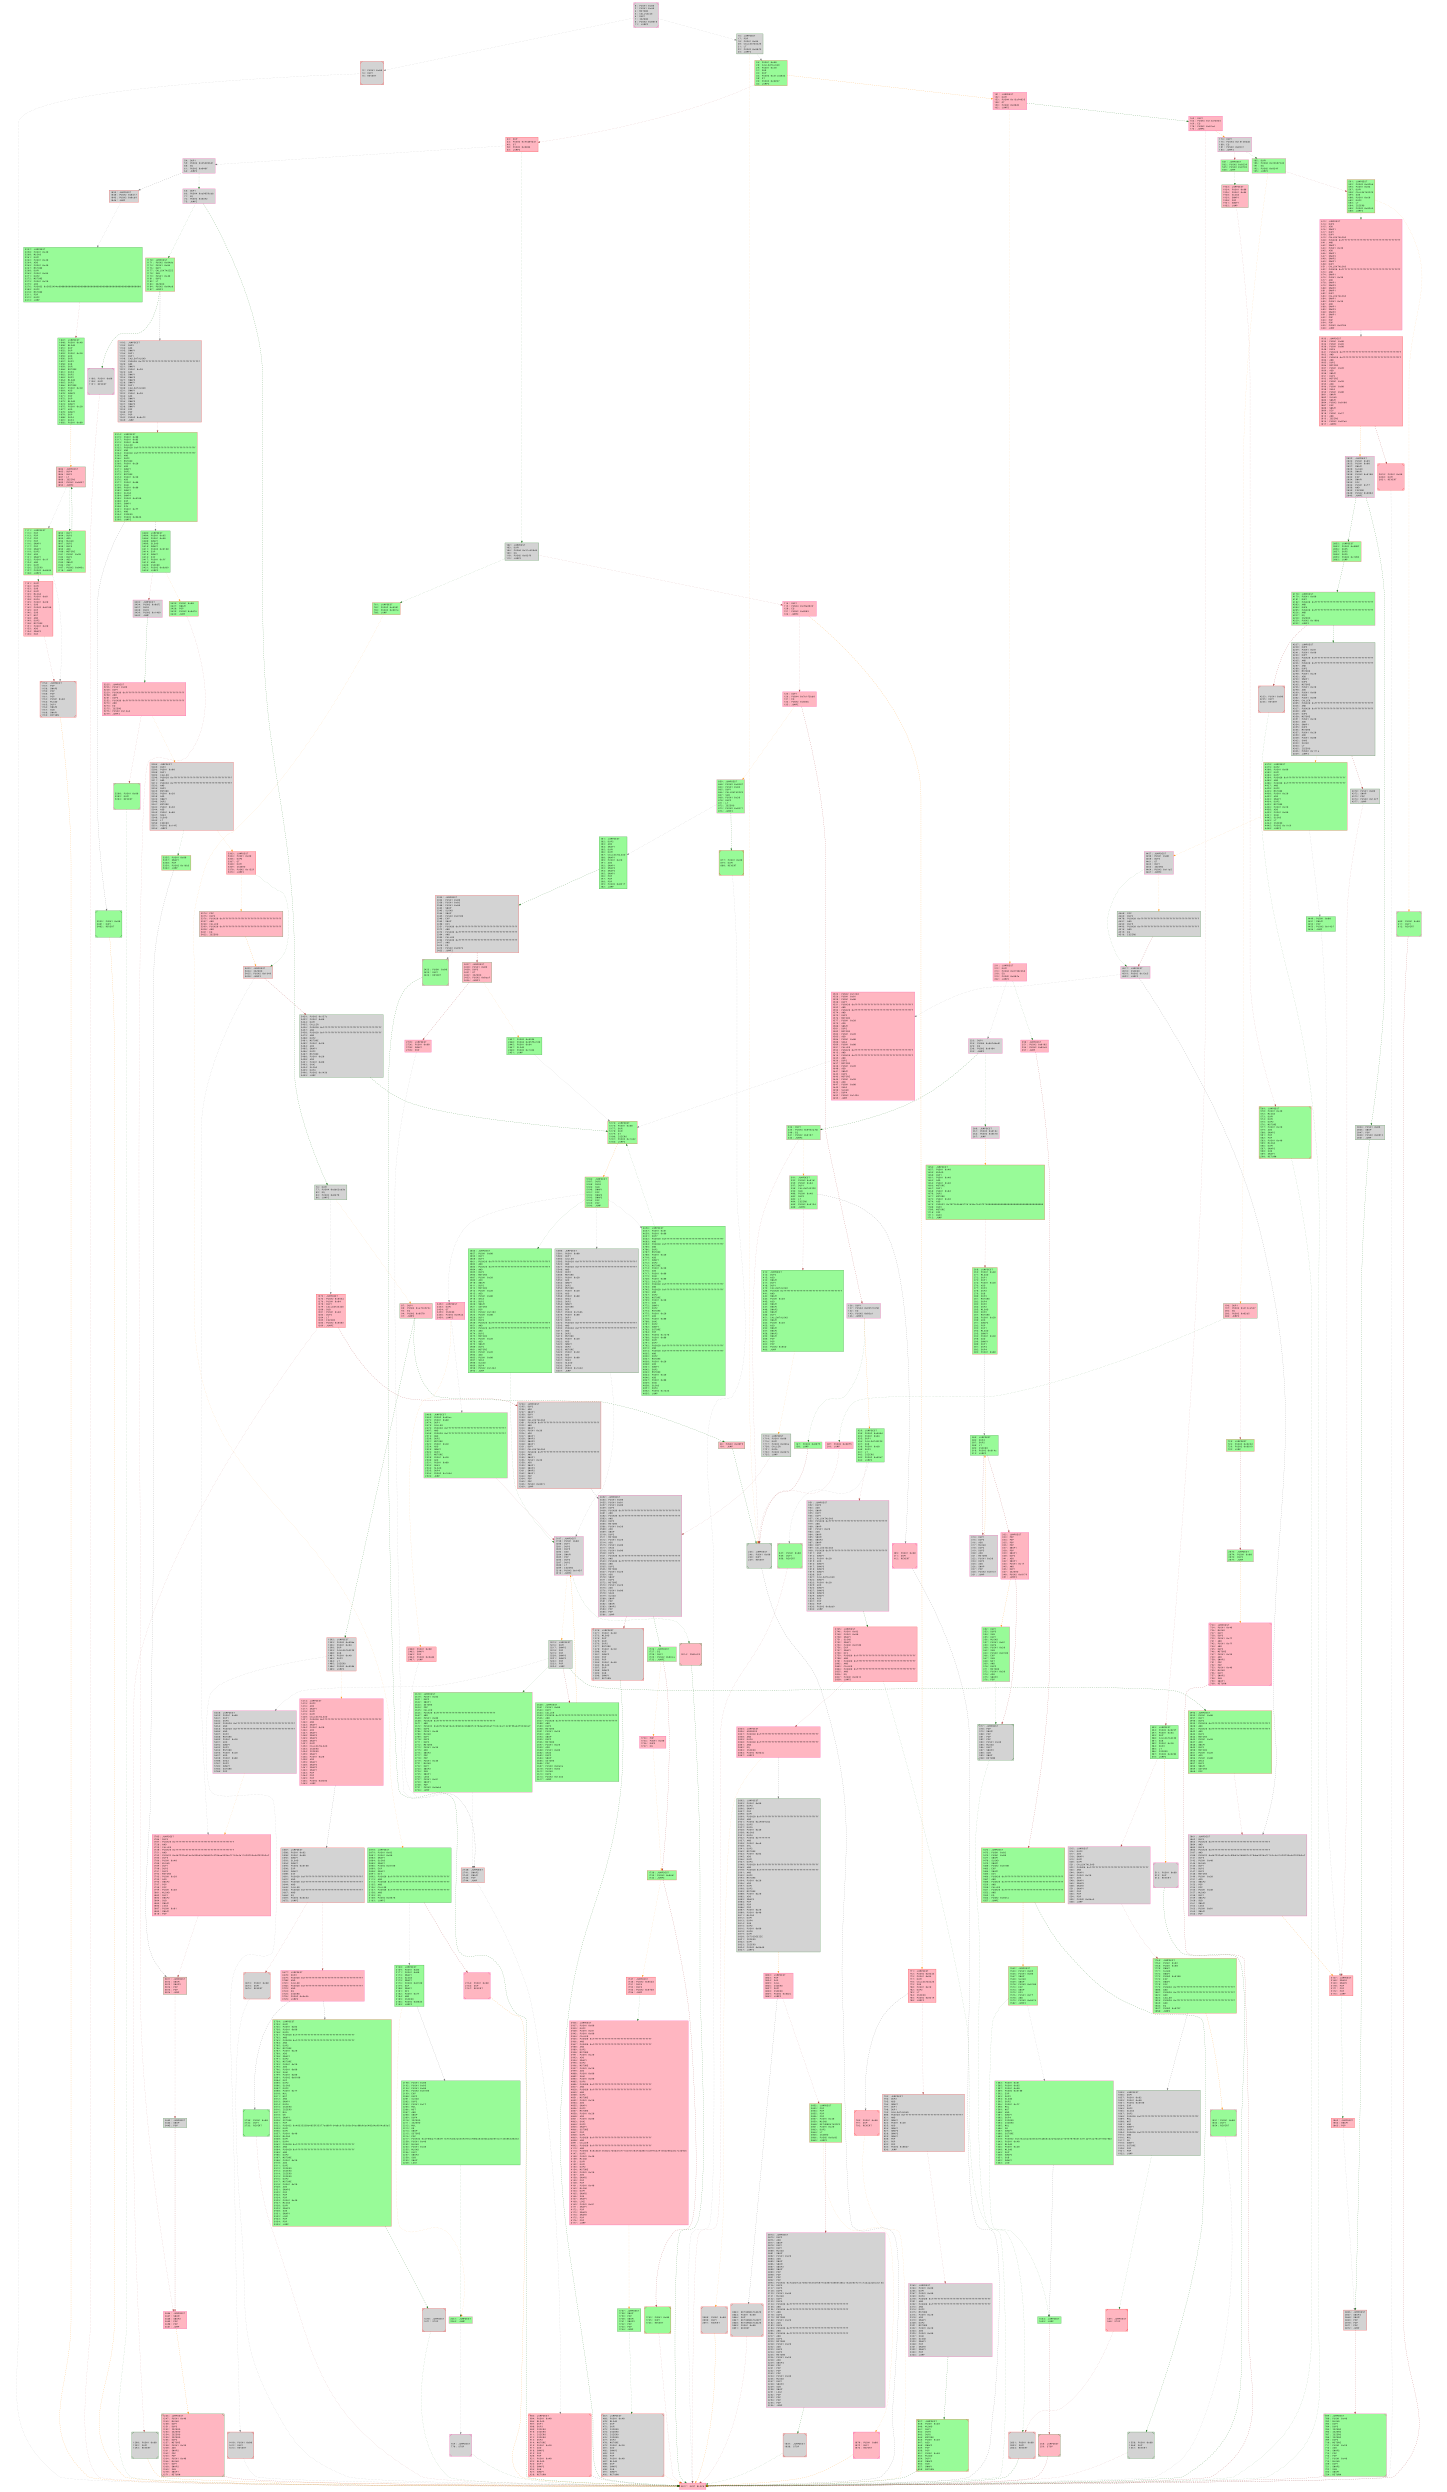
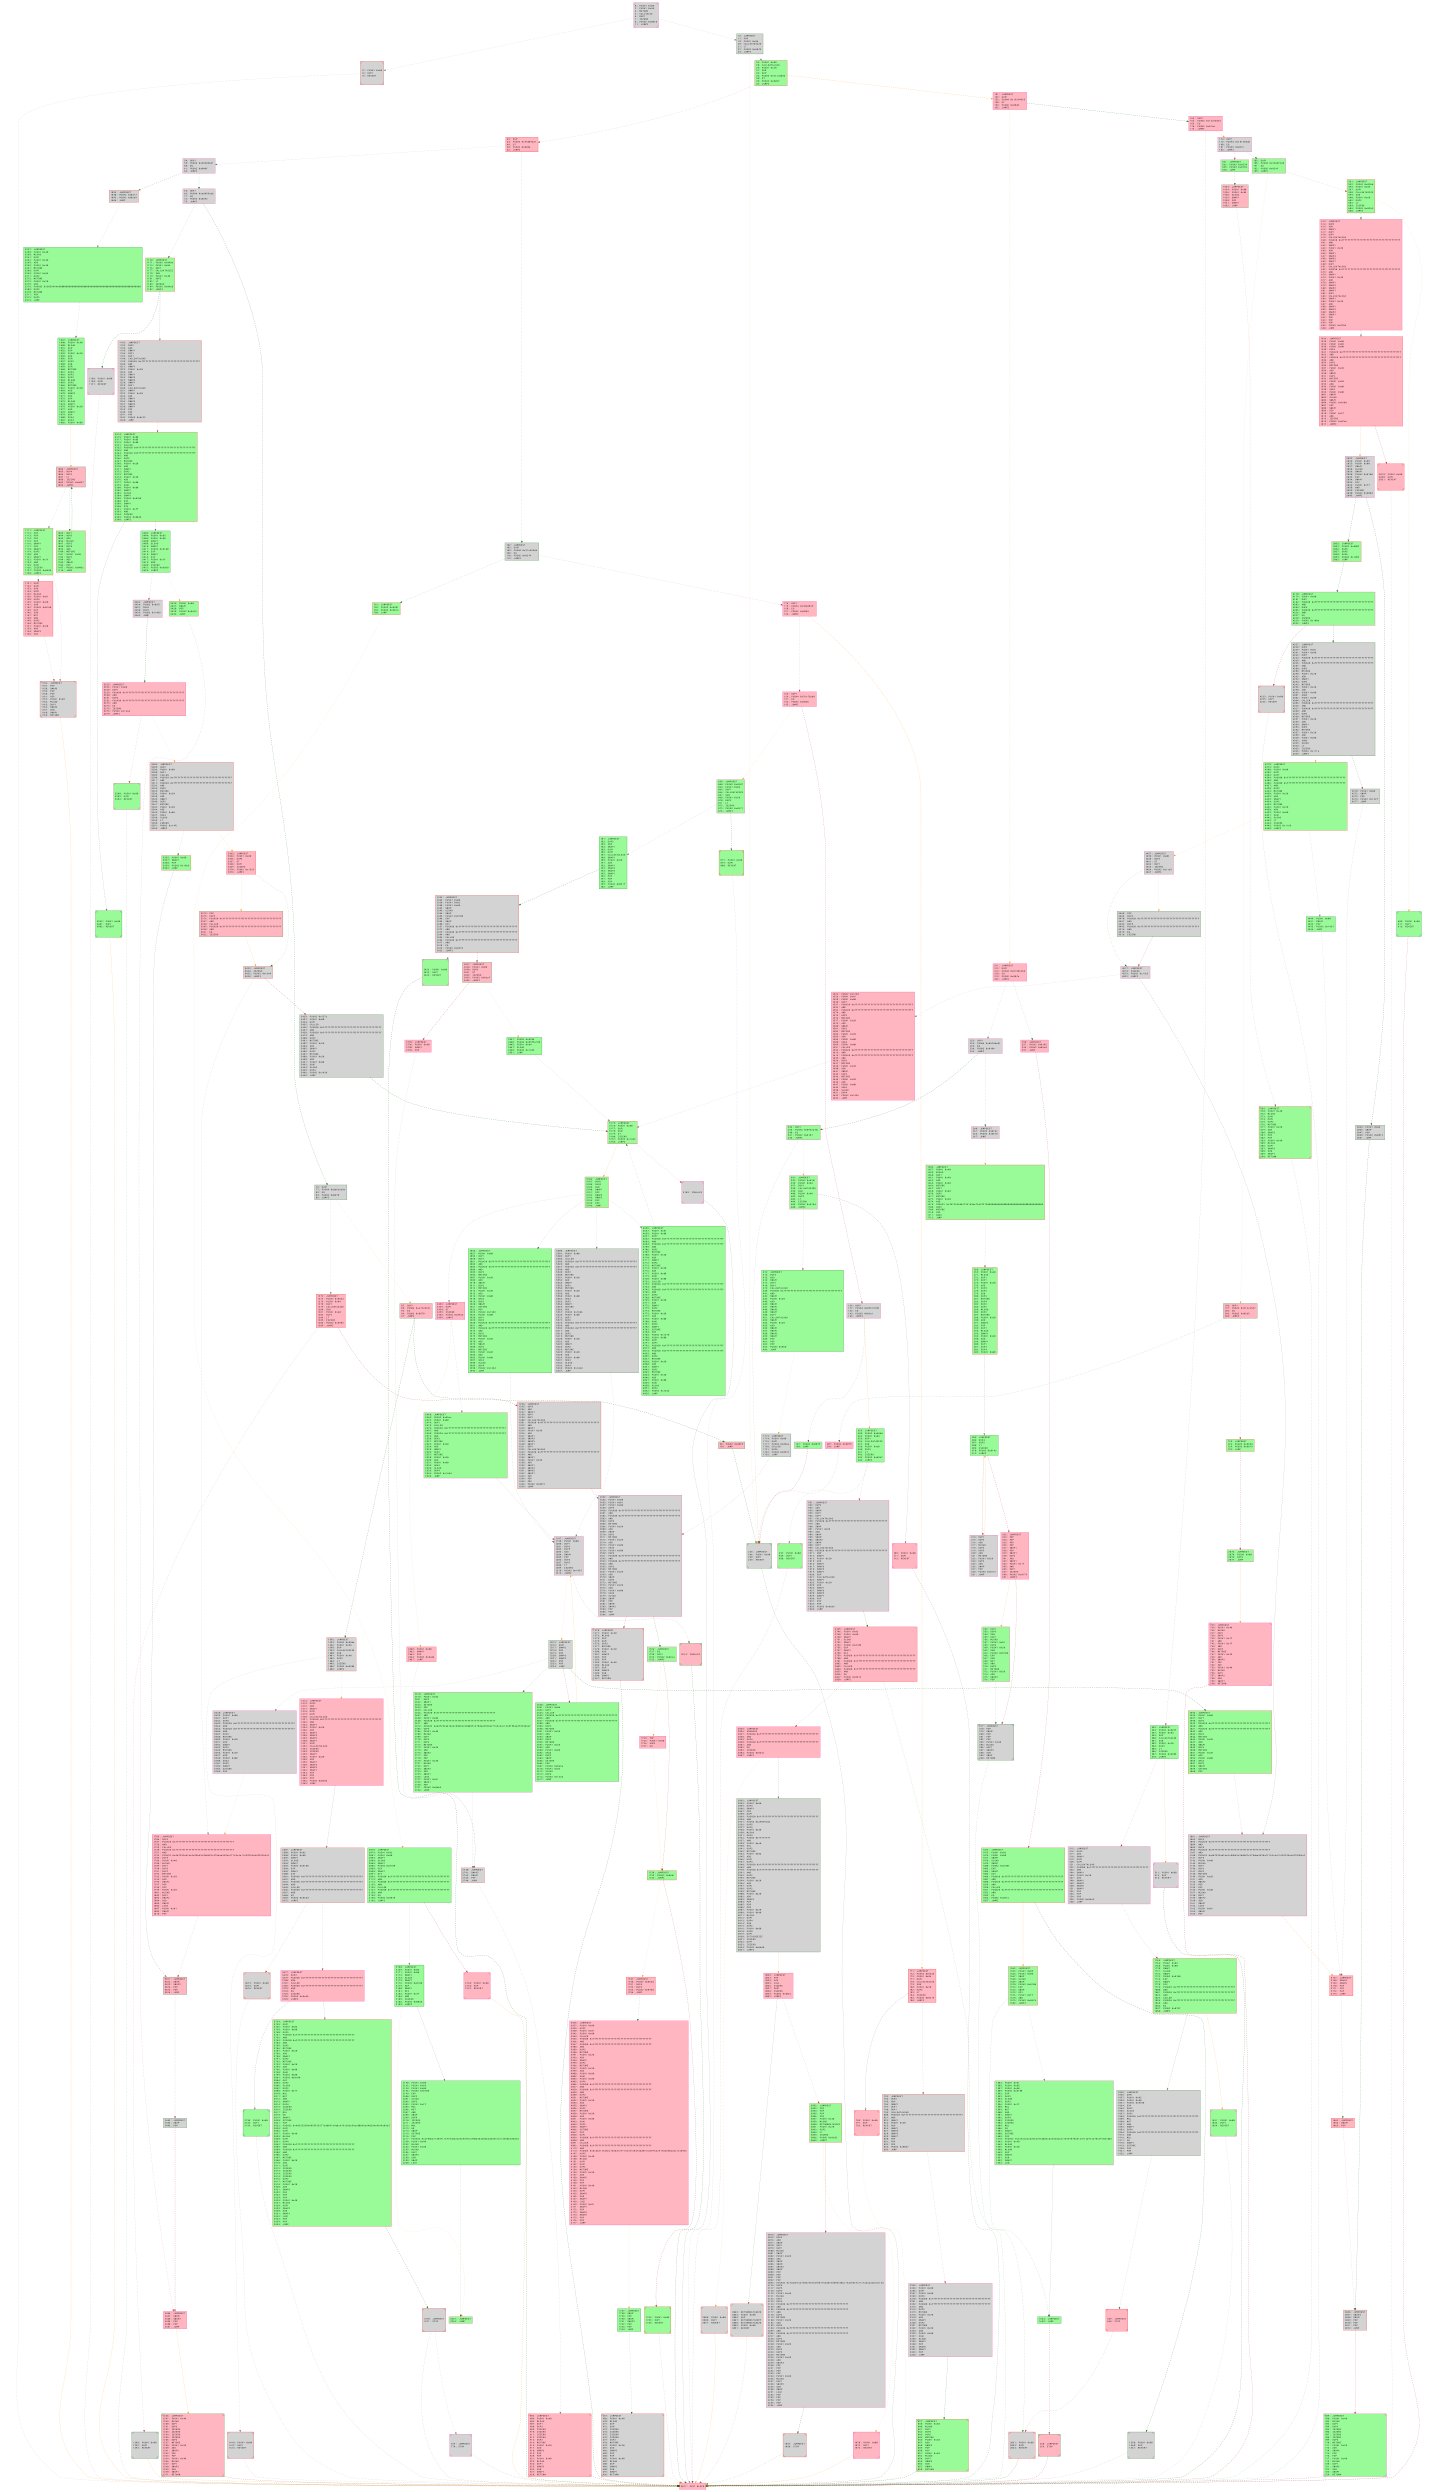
(1409, 924) -> (1409, 924)
none -> (693, 1192)
(461, 2378) -> (442, 2383)
